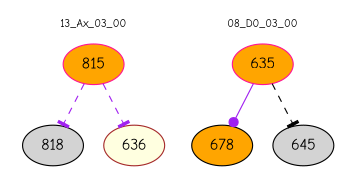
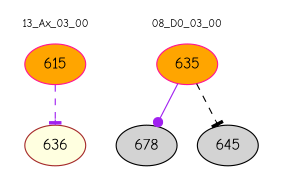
(94, 64) -> (55, 64)
(53, 145) -> none
(222, 145) -> (147, 145)
